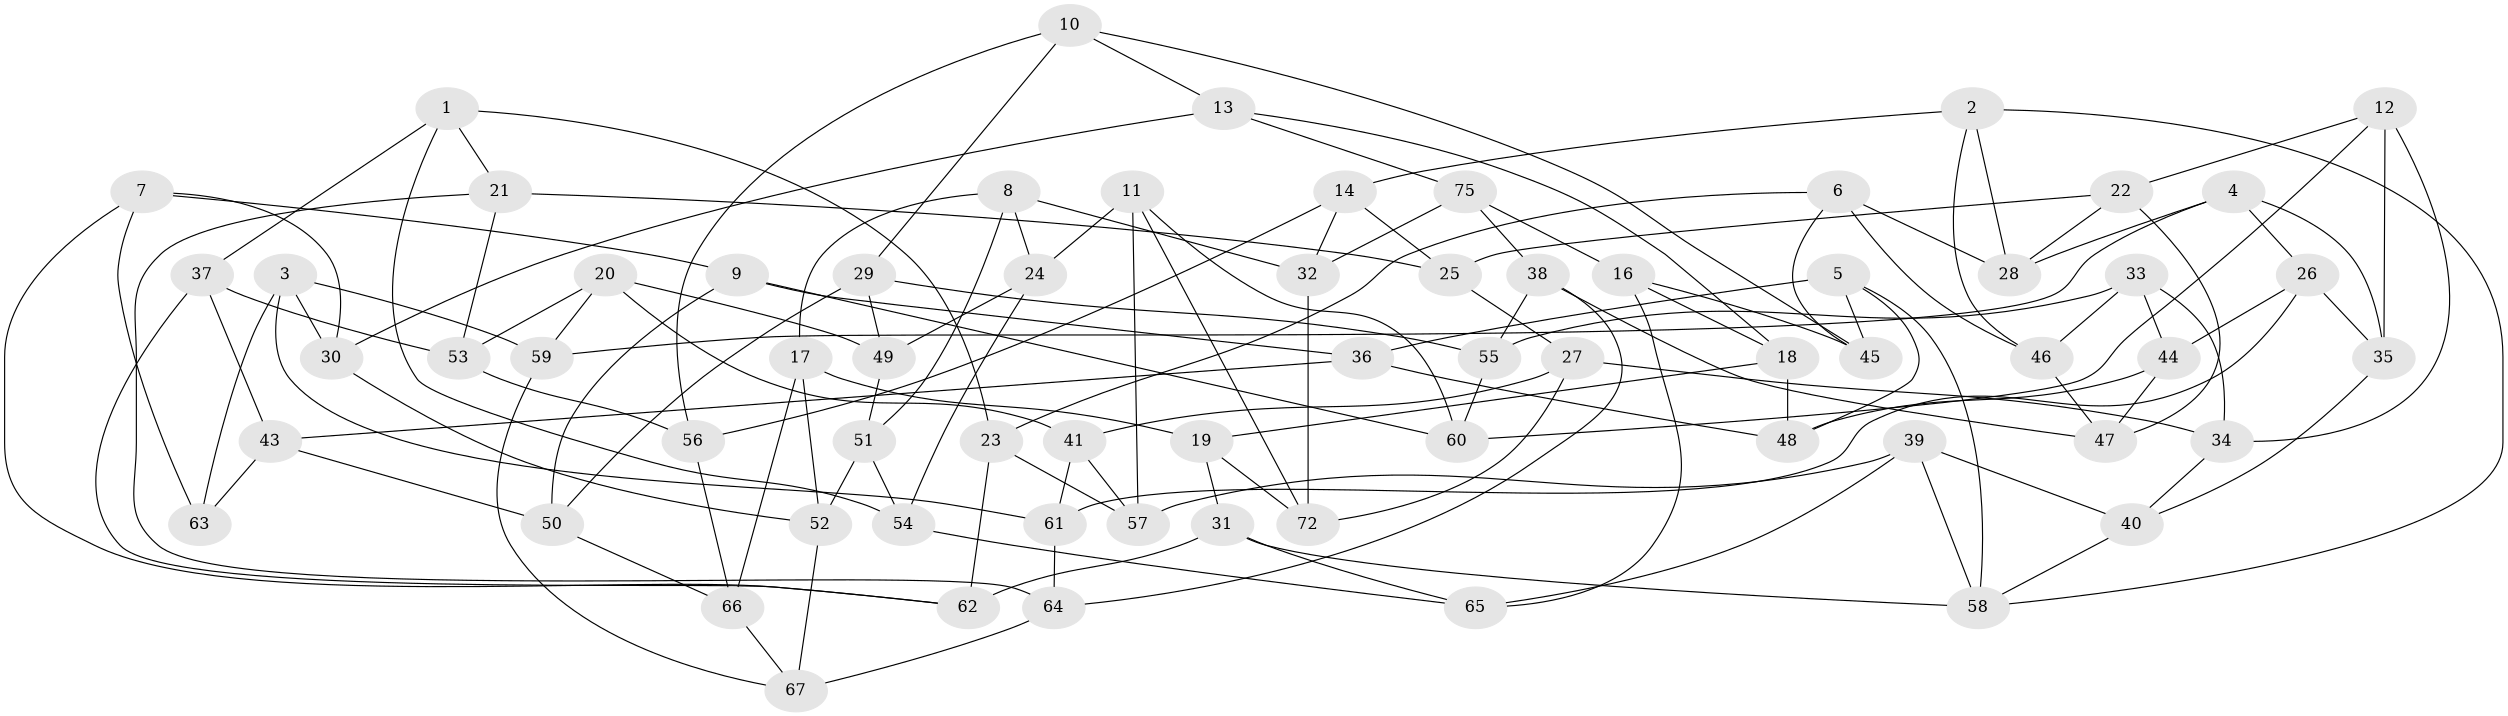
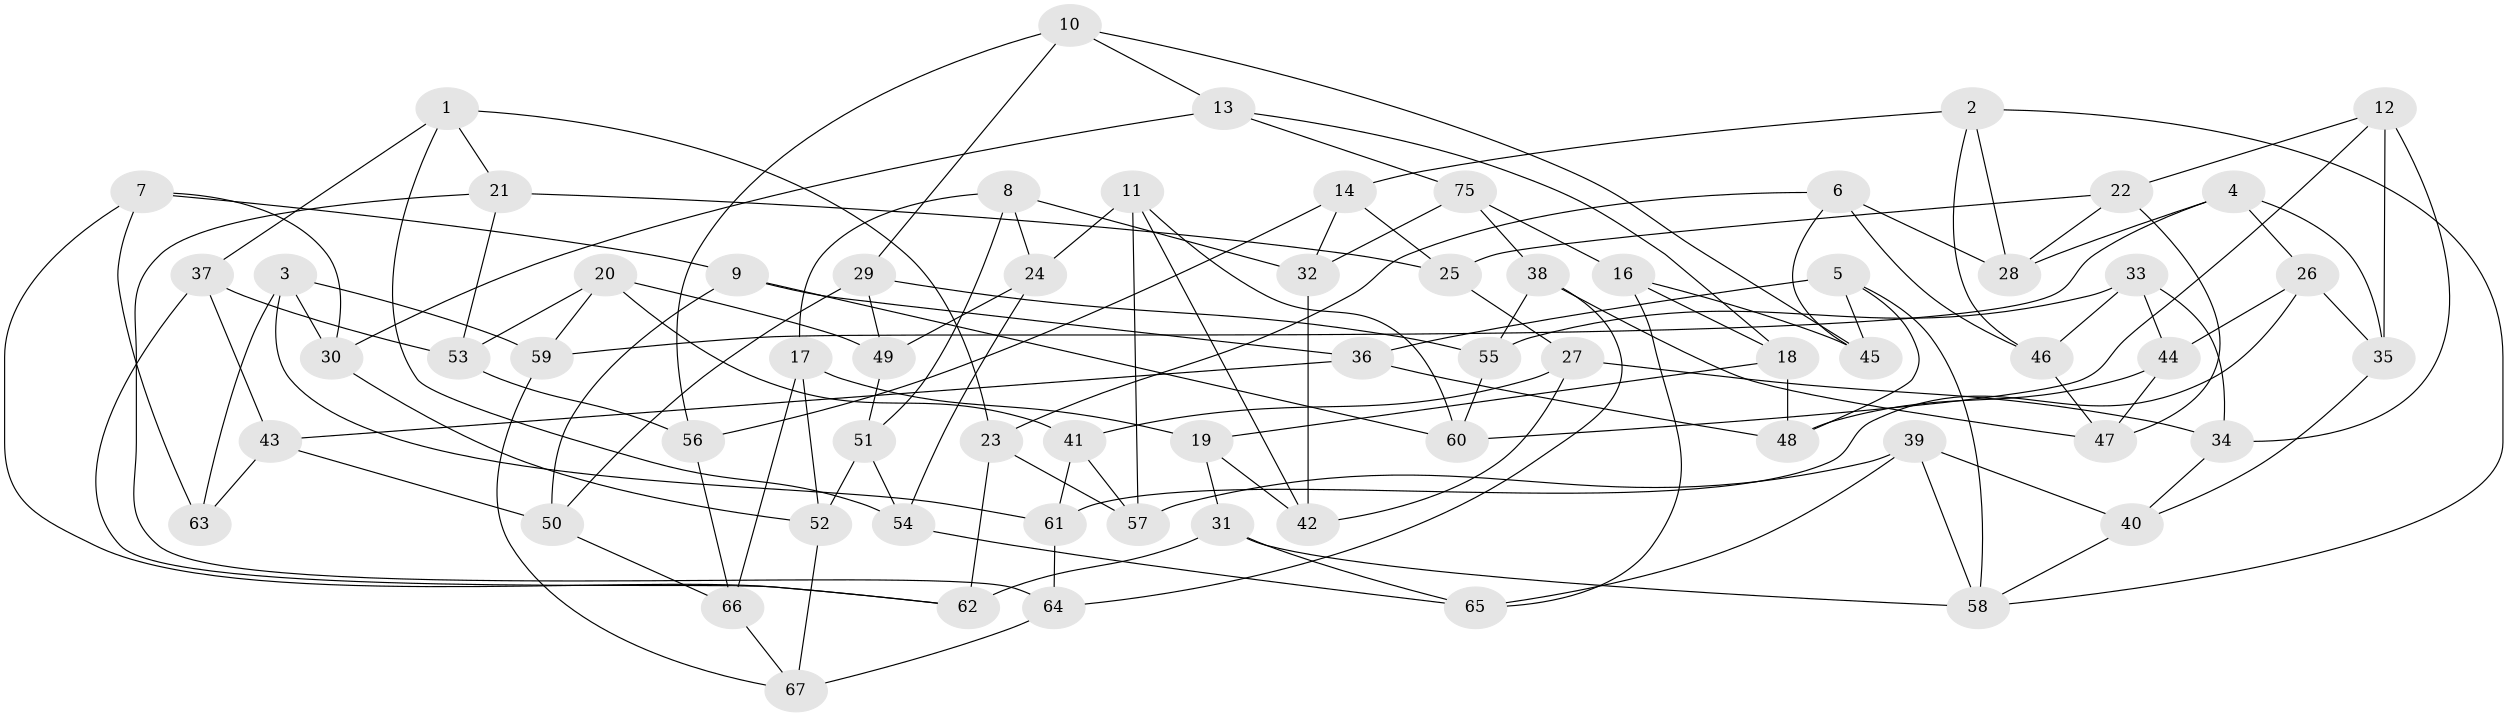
(1308, 525) -> (1308, 525)
